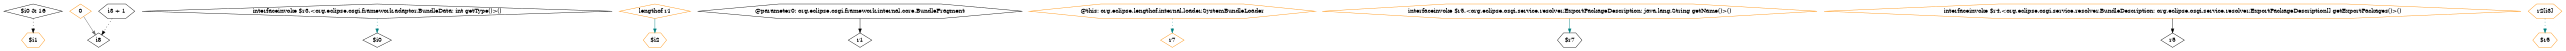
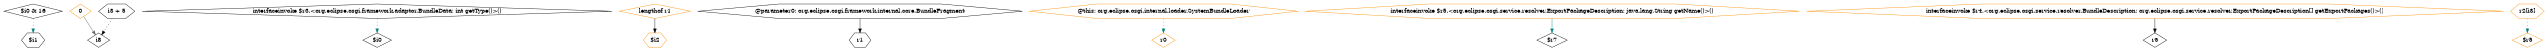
(117, 11) -> (117, 11)
(1172, 11) -> (1163, 11)
(33, 24) -> (33, 24)
(655, 24) -> (655, 24)
(33, 40) -> (33, 40)
(860, 40) -> (860, 40)
(1172, 40) -> (1163, 40)
(1570, 40) -> (1552, 40)
(2545, 40) -> (2527, 40)
